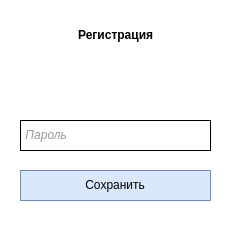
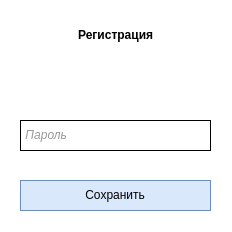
(116, 186) -> (116, 196)
